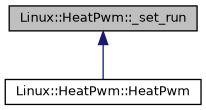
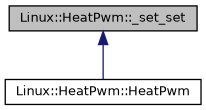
(103, 18) -> (103, 18)
